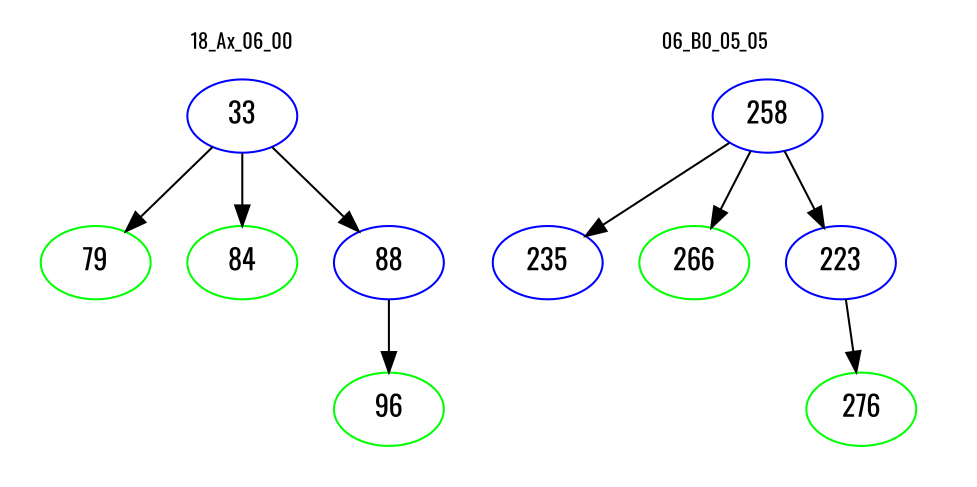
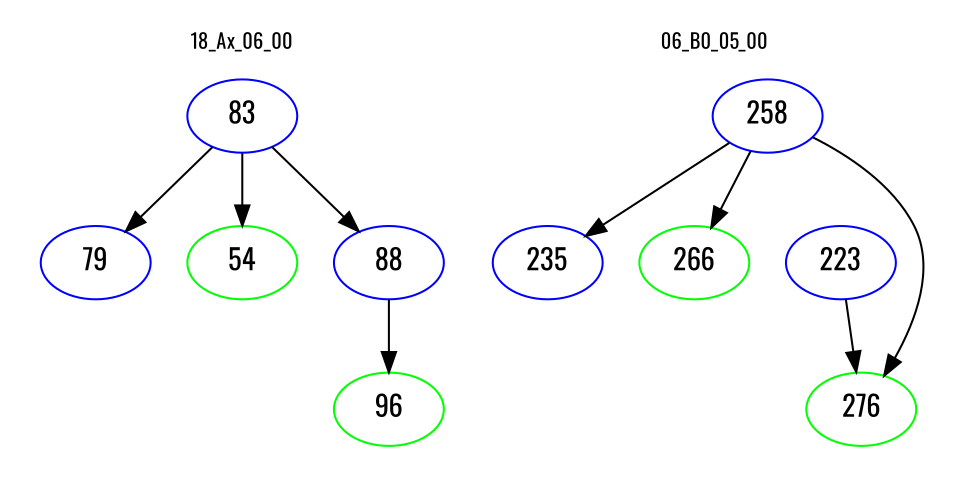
(715, 44) -> (715, 44)
(242, 116) -> (242, 116)
(800, 180) -> (915, 227)
(96, 263) -> (96, 263)
(242, 263) -> (242, 263)
